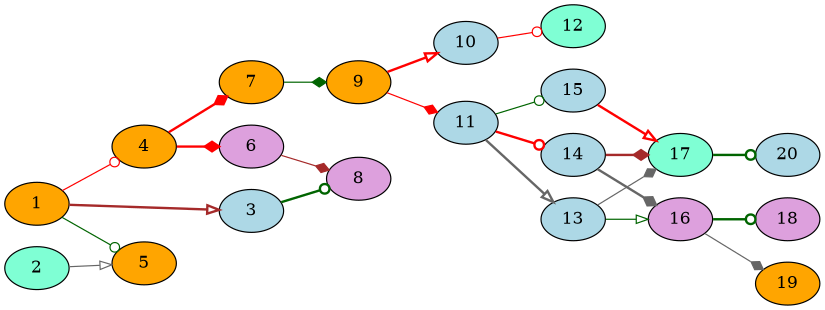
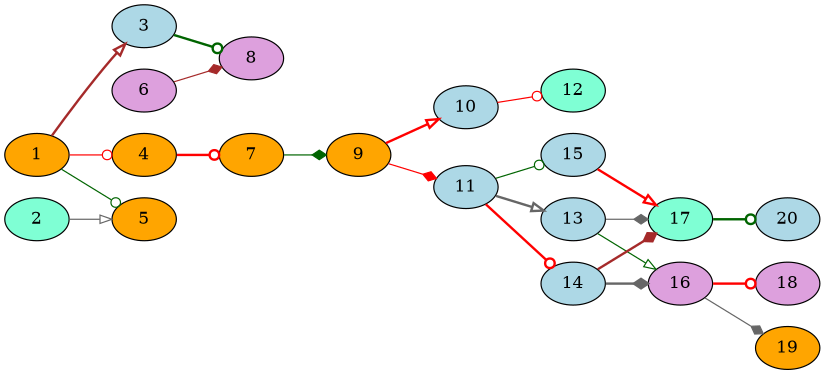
(192, 118) -> (193, 155)
(191, 147) -> none
(729, 219) -> (729, 284)
